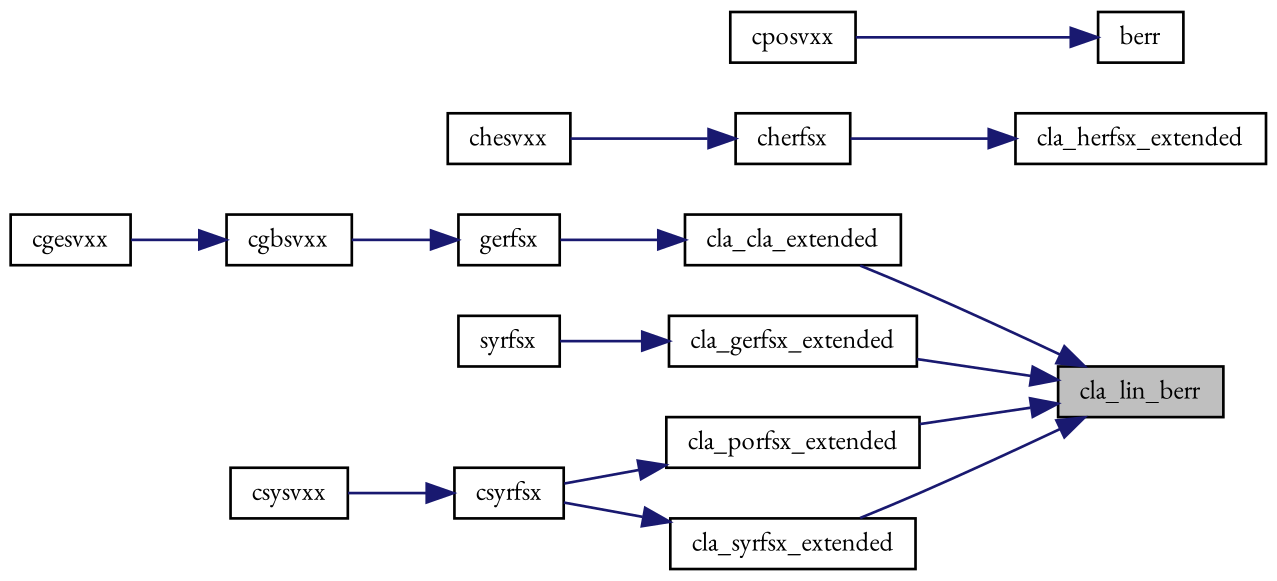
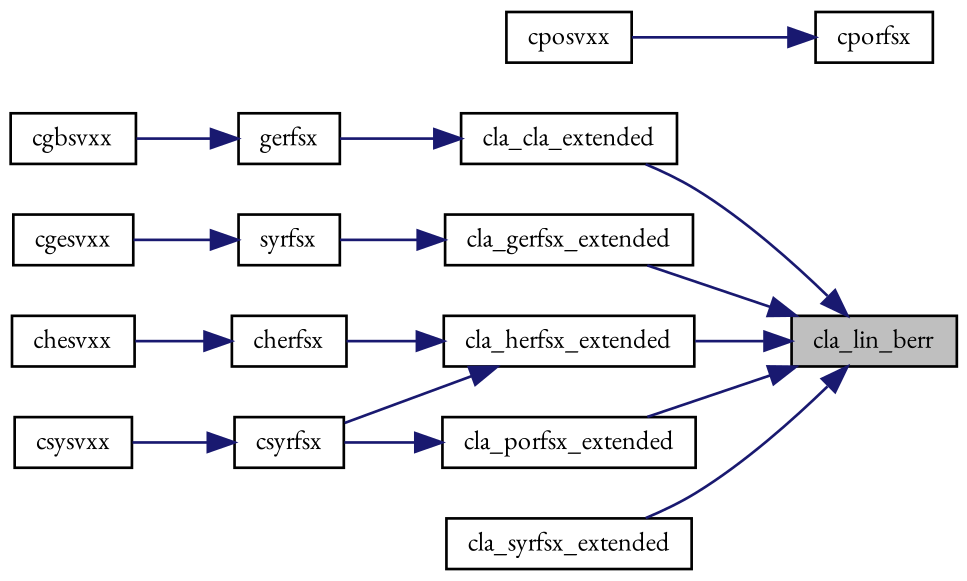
(1141, 37) -> (874, 37)
(165, 240) -> (172, 240)
none -> (730, 341)
(603, 510) -> (408, 400)
